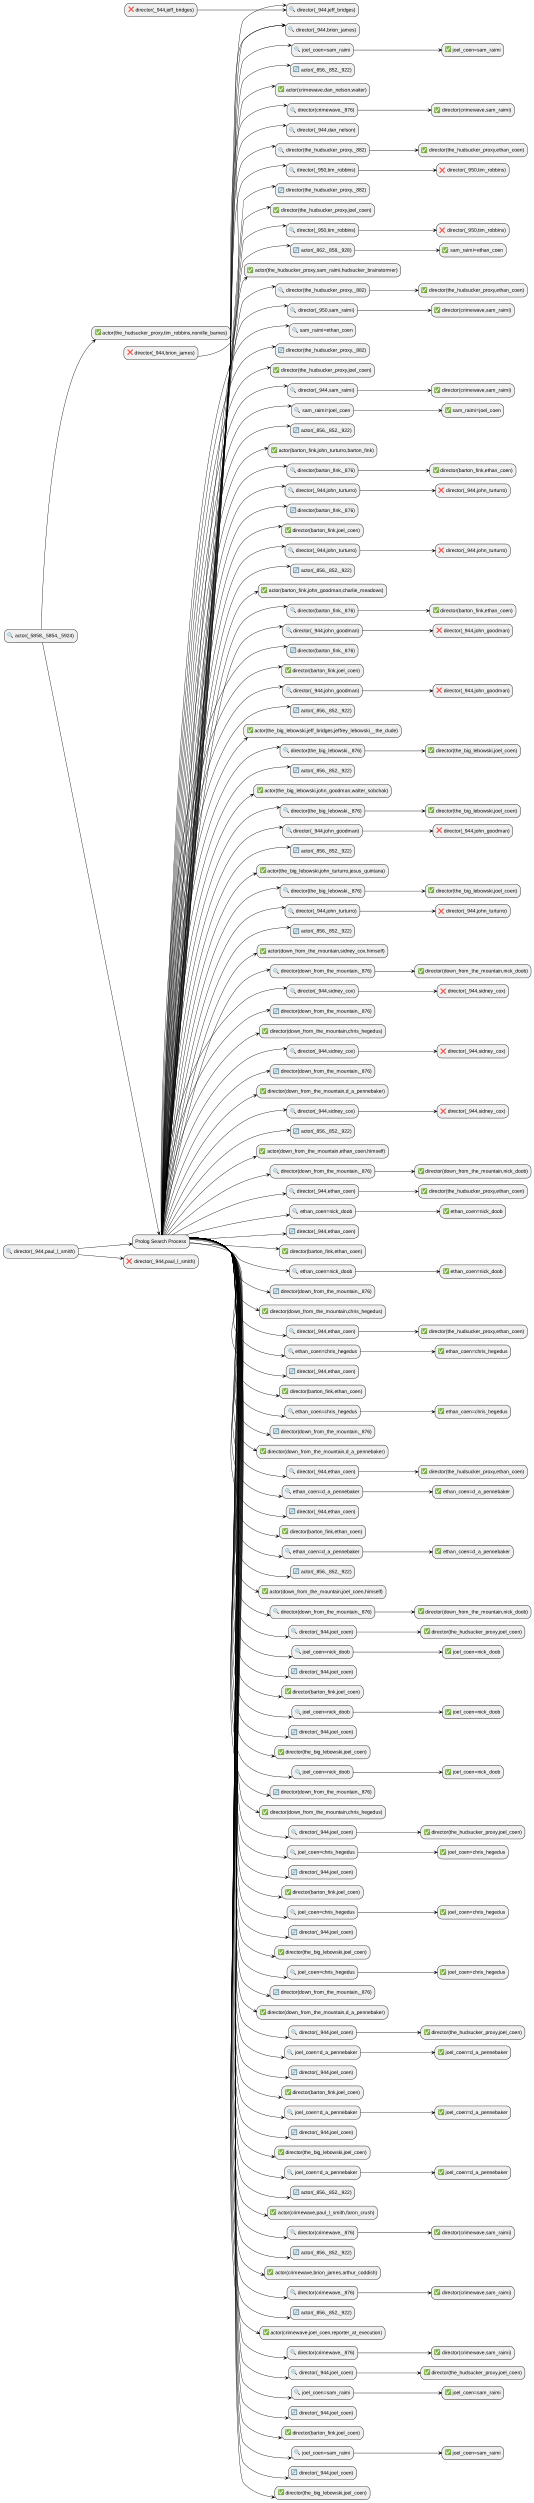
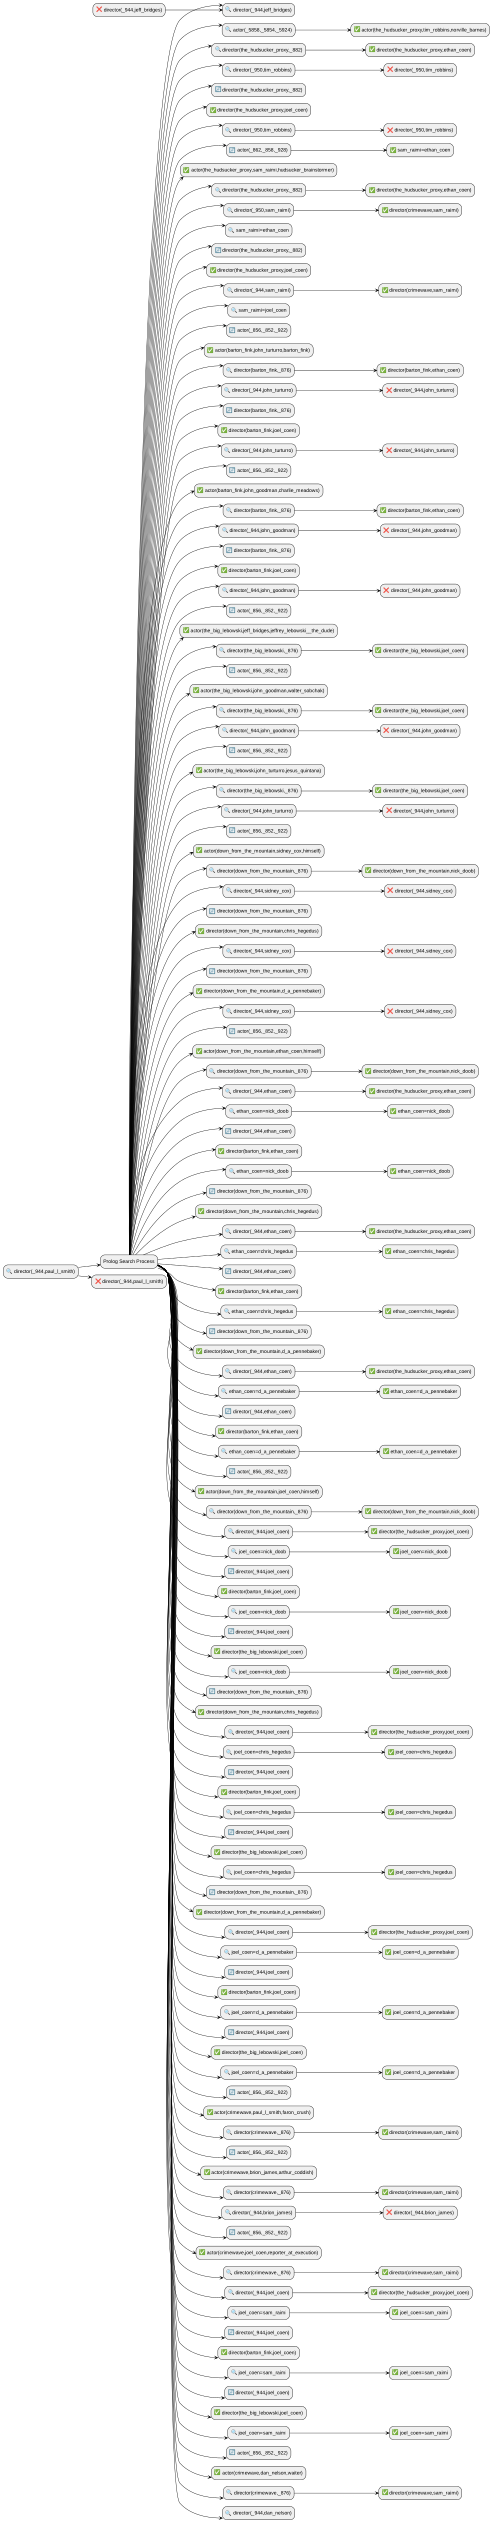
(238, 226) -> (338, 2213)
(473, 411) -> none
(101, 937) -> (139, 625)
